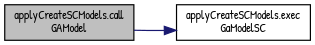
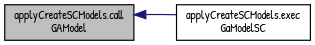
(149, 30) -> (161, 15)
